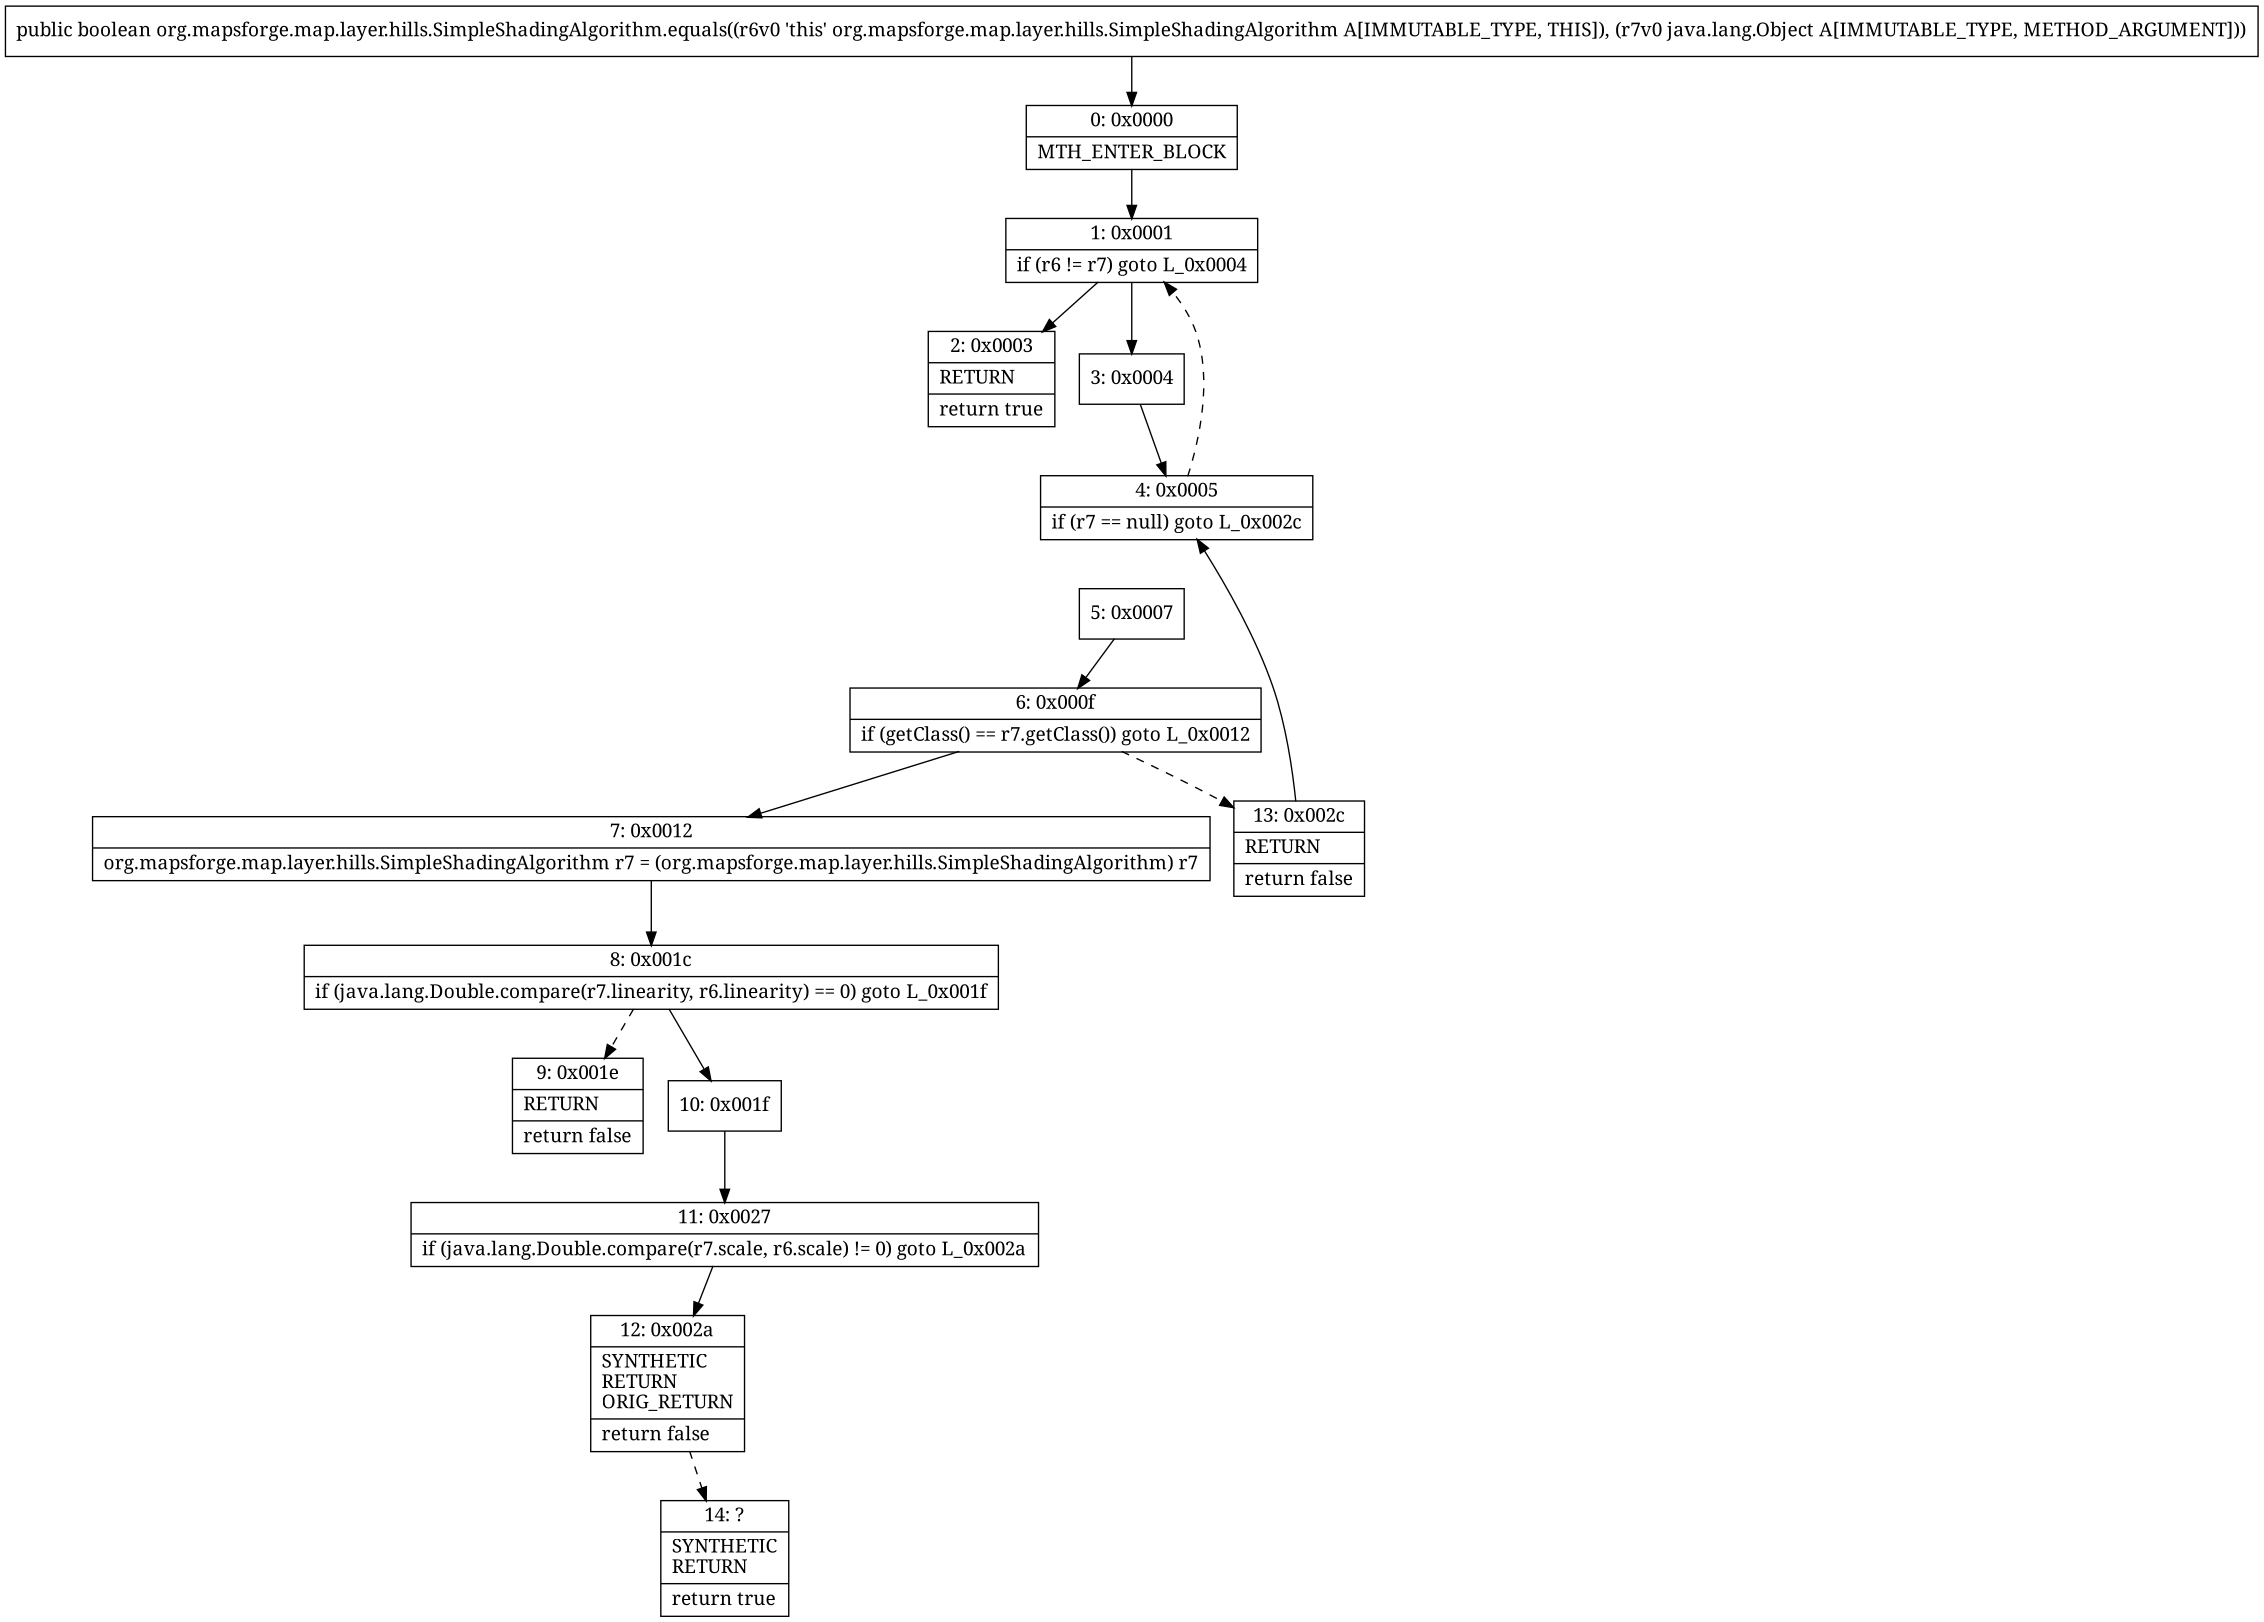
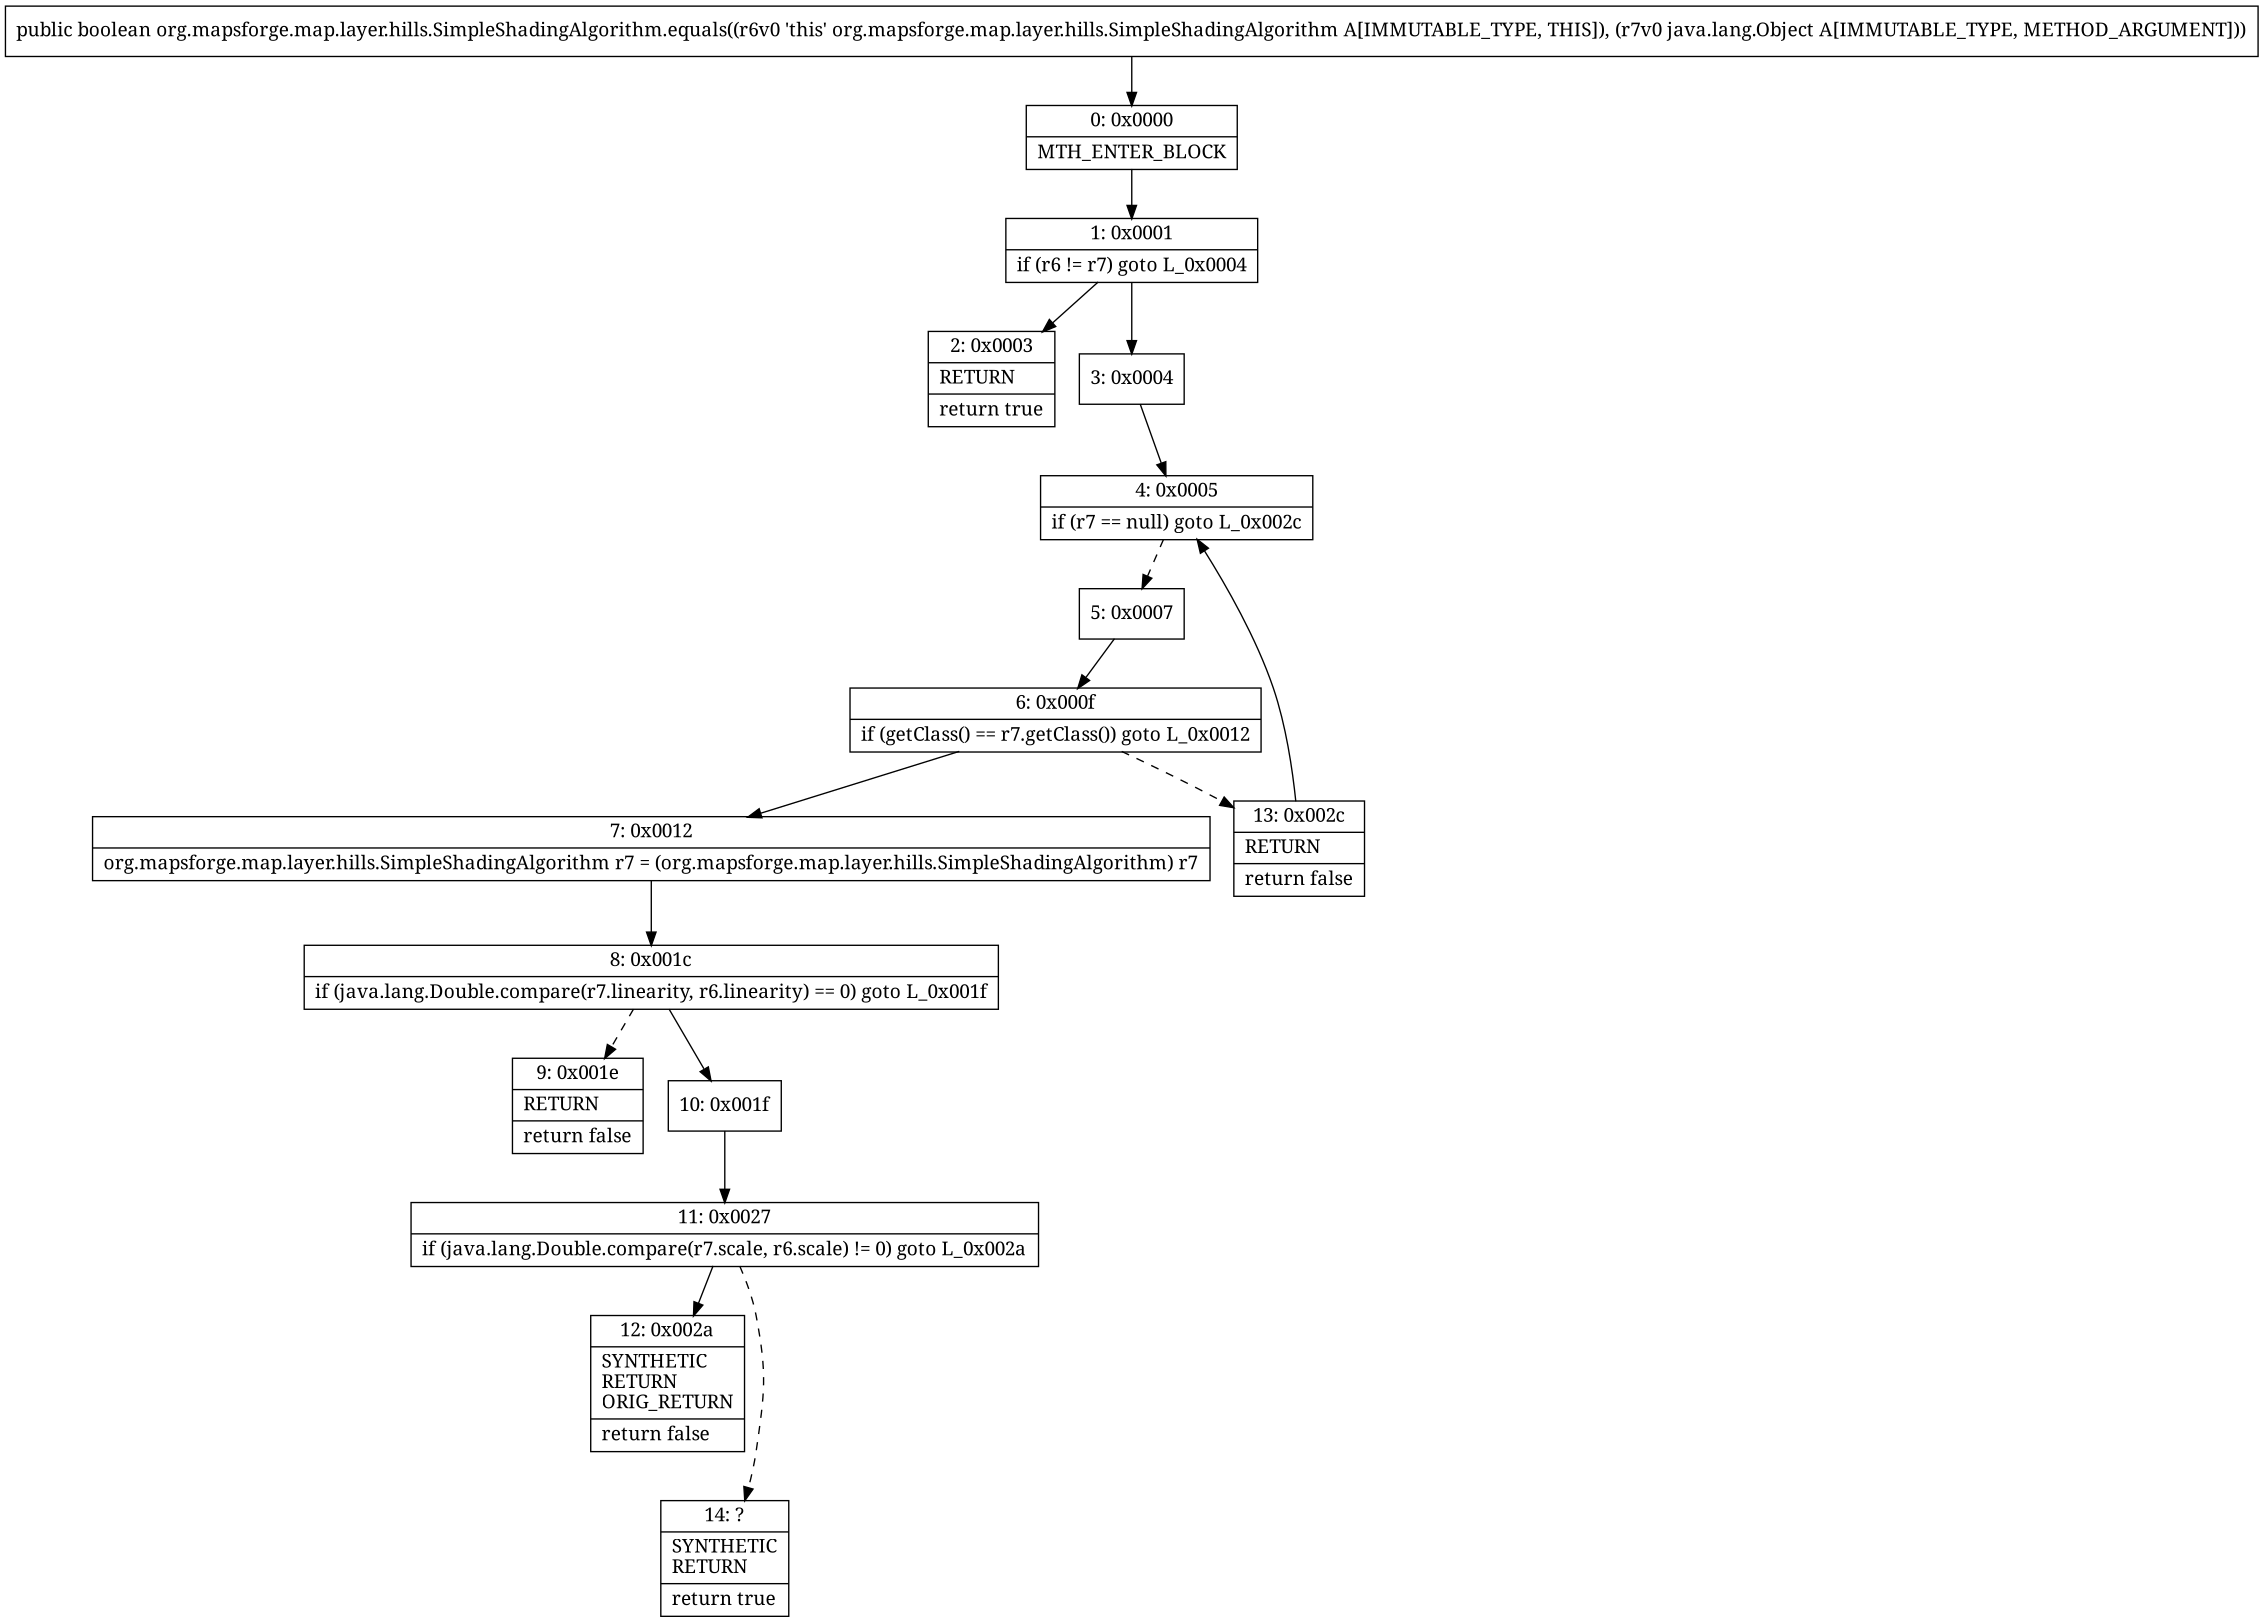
(1204, 382) -> (1156, 558)
(696, 1470) -> (763, 1376)
